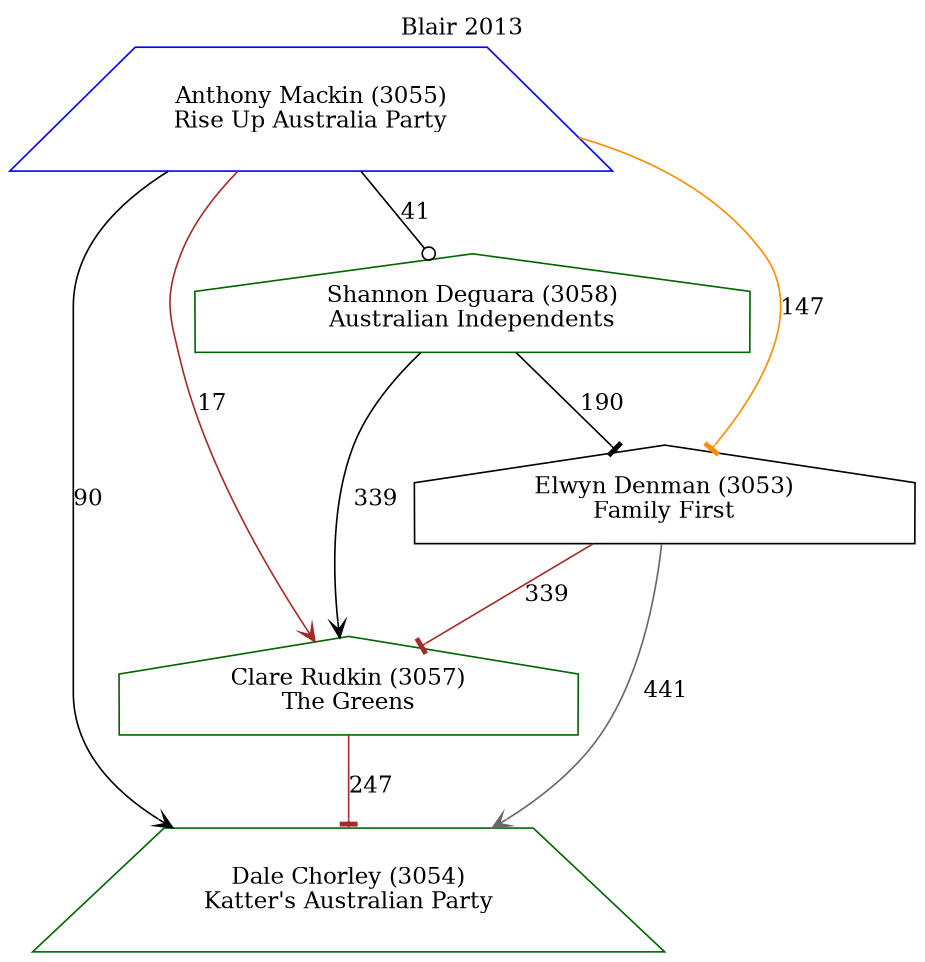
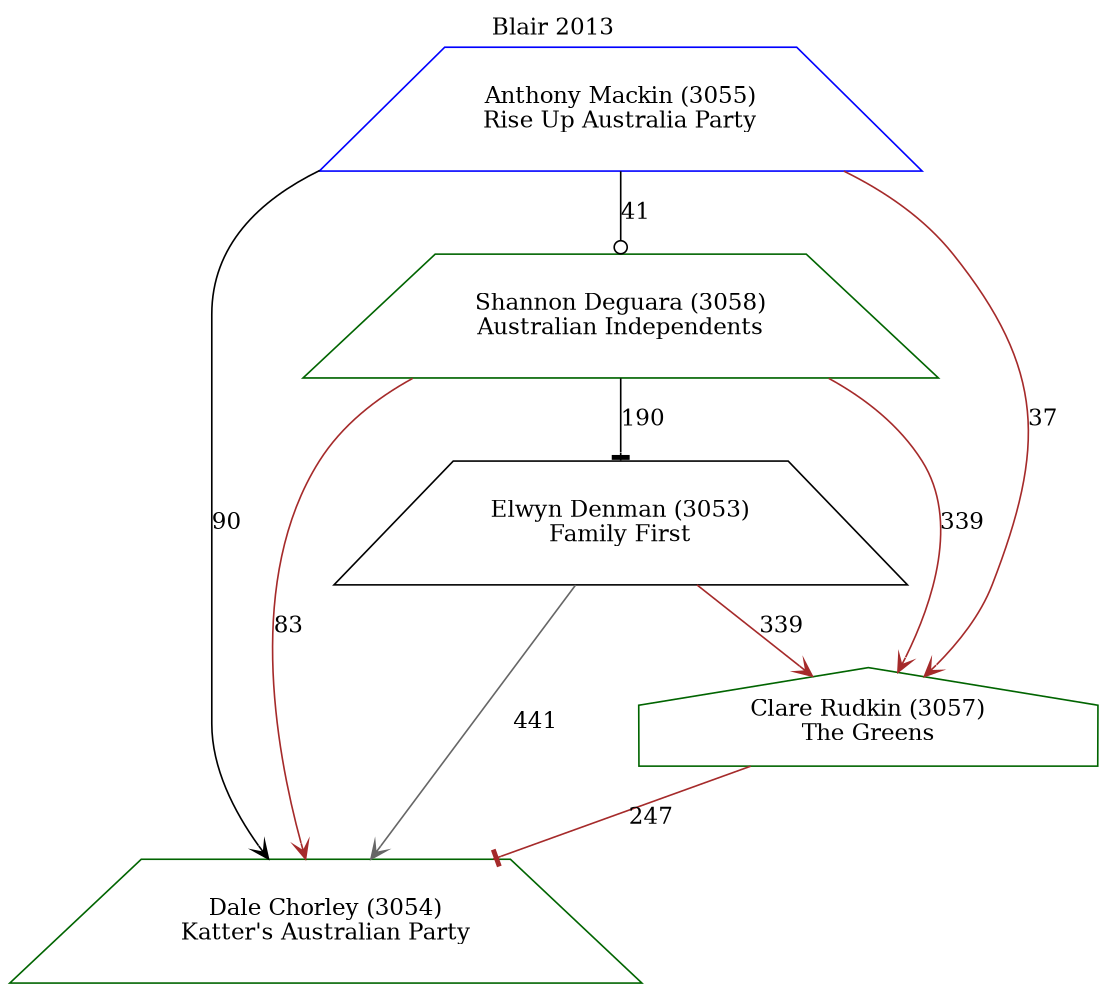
(760, 250) -> none
(472, 308) -> (621, 316)
(213, 404) -> (1043, 420)
(344, 475) -> (937, 498)
(665, 500) -> (621, 523)
none -> (277, 586)
(509, 594) -> (748, 625)
